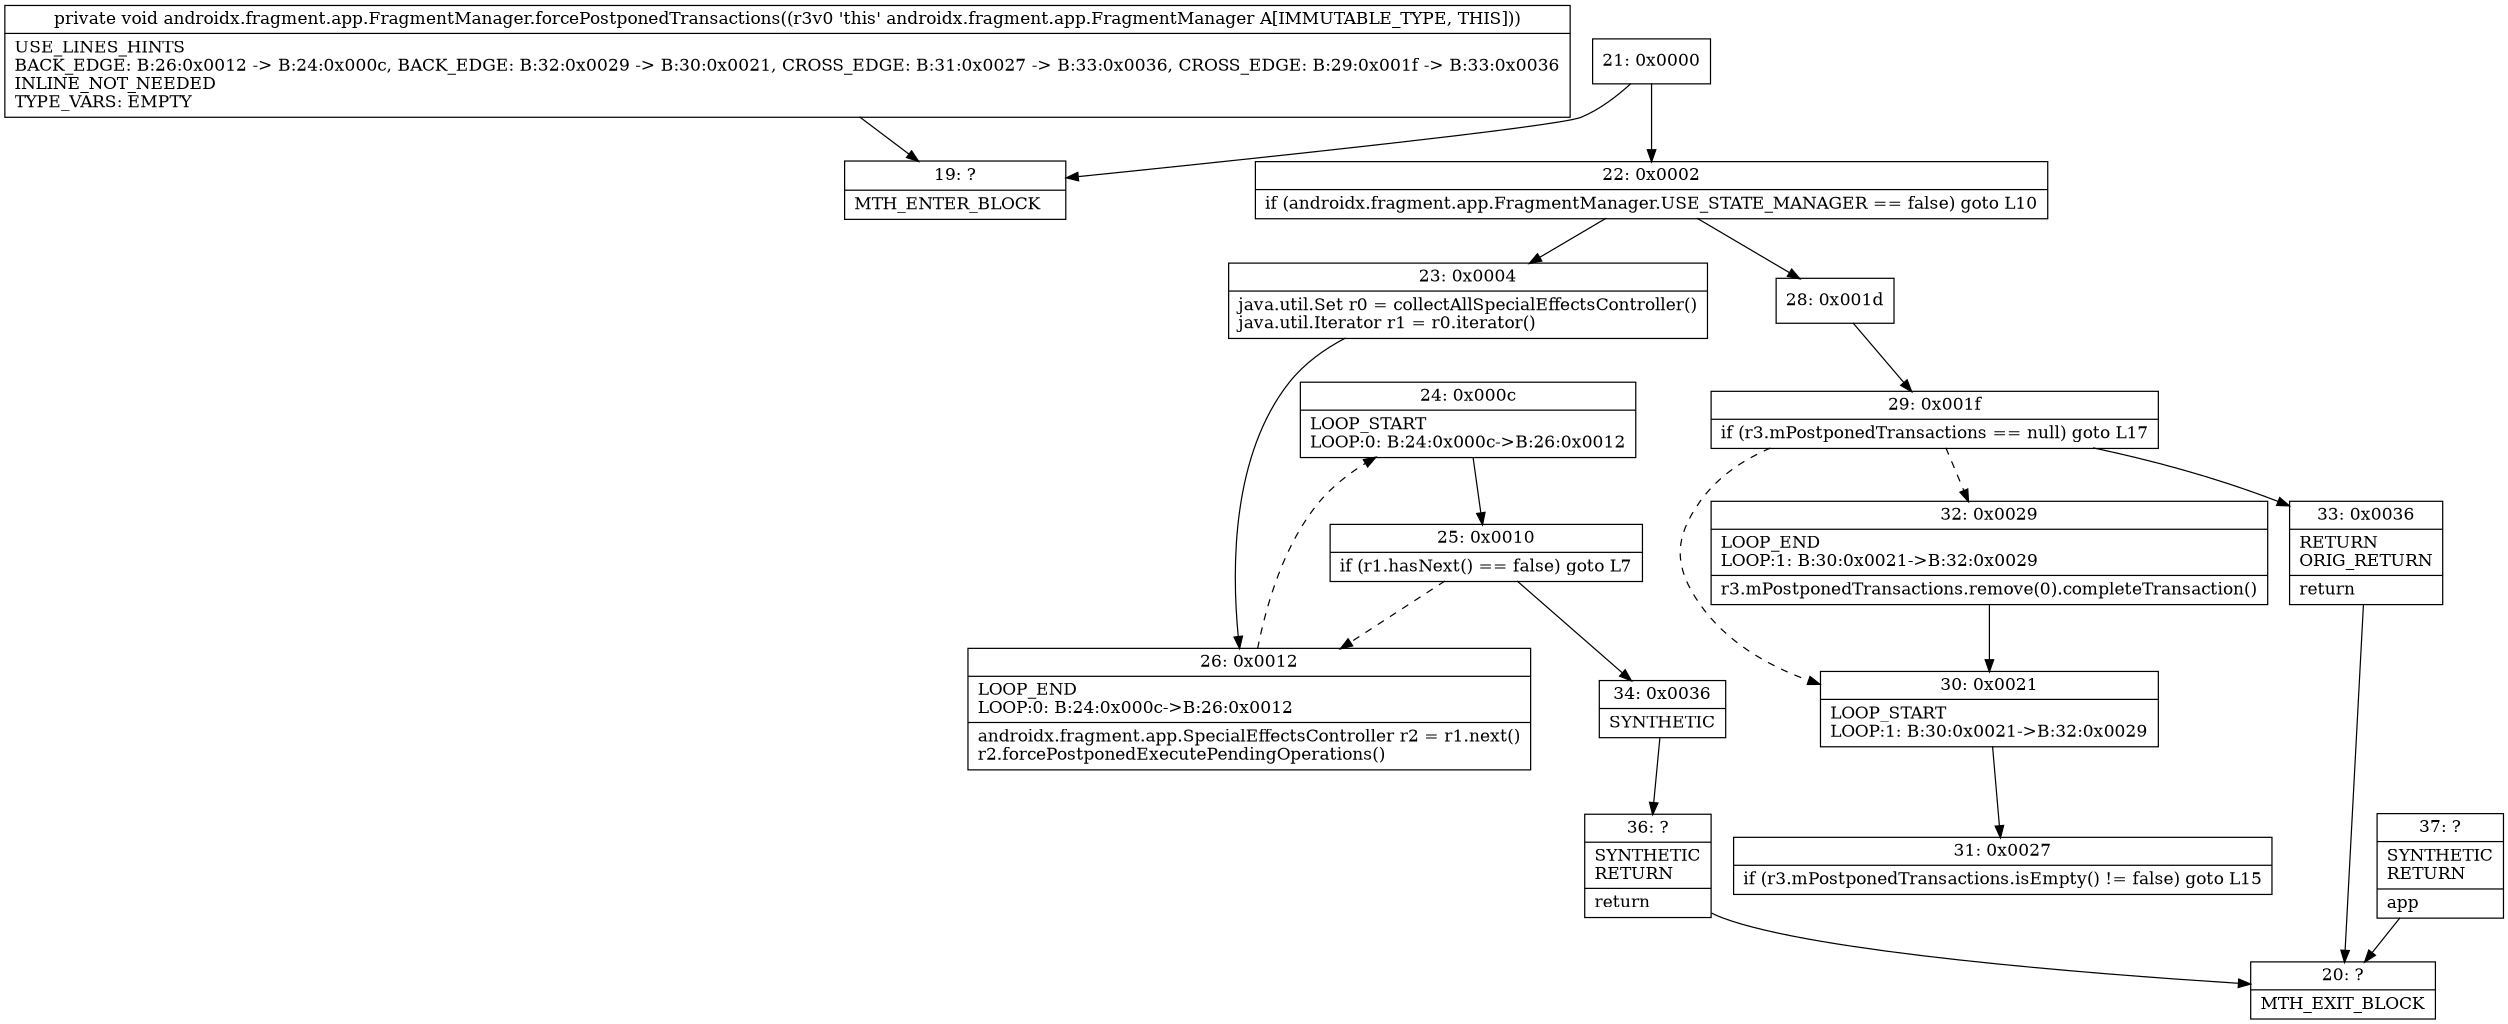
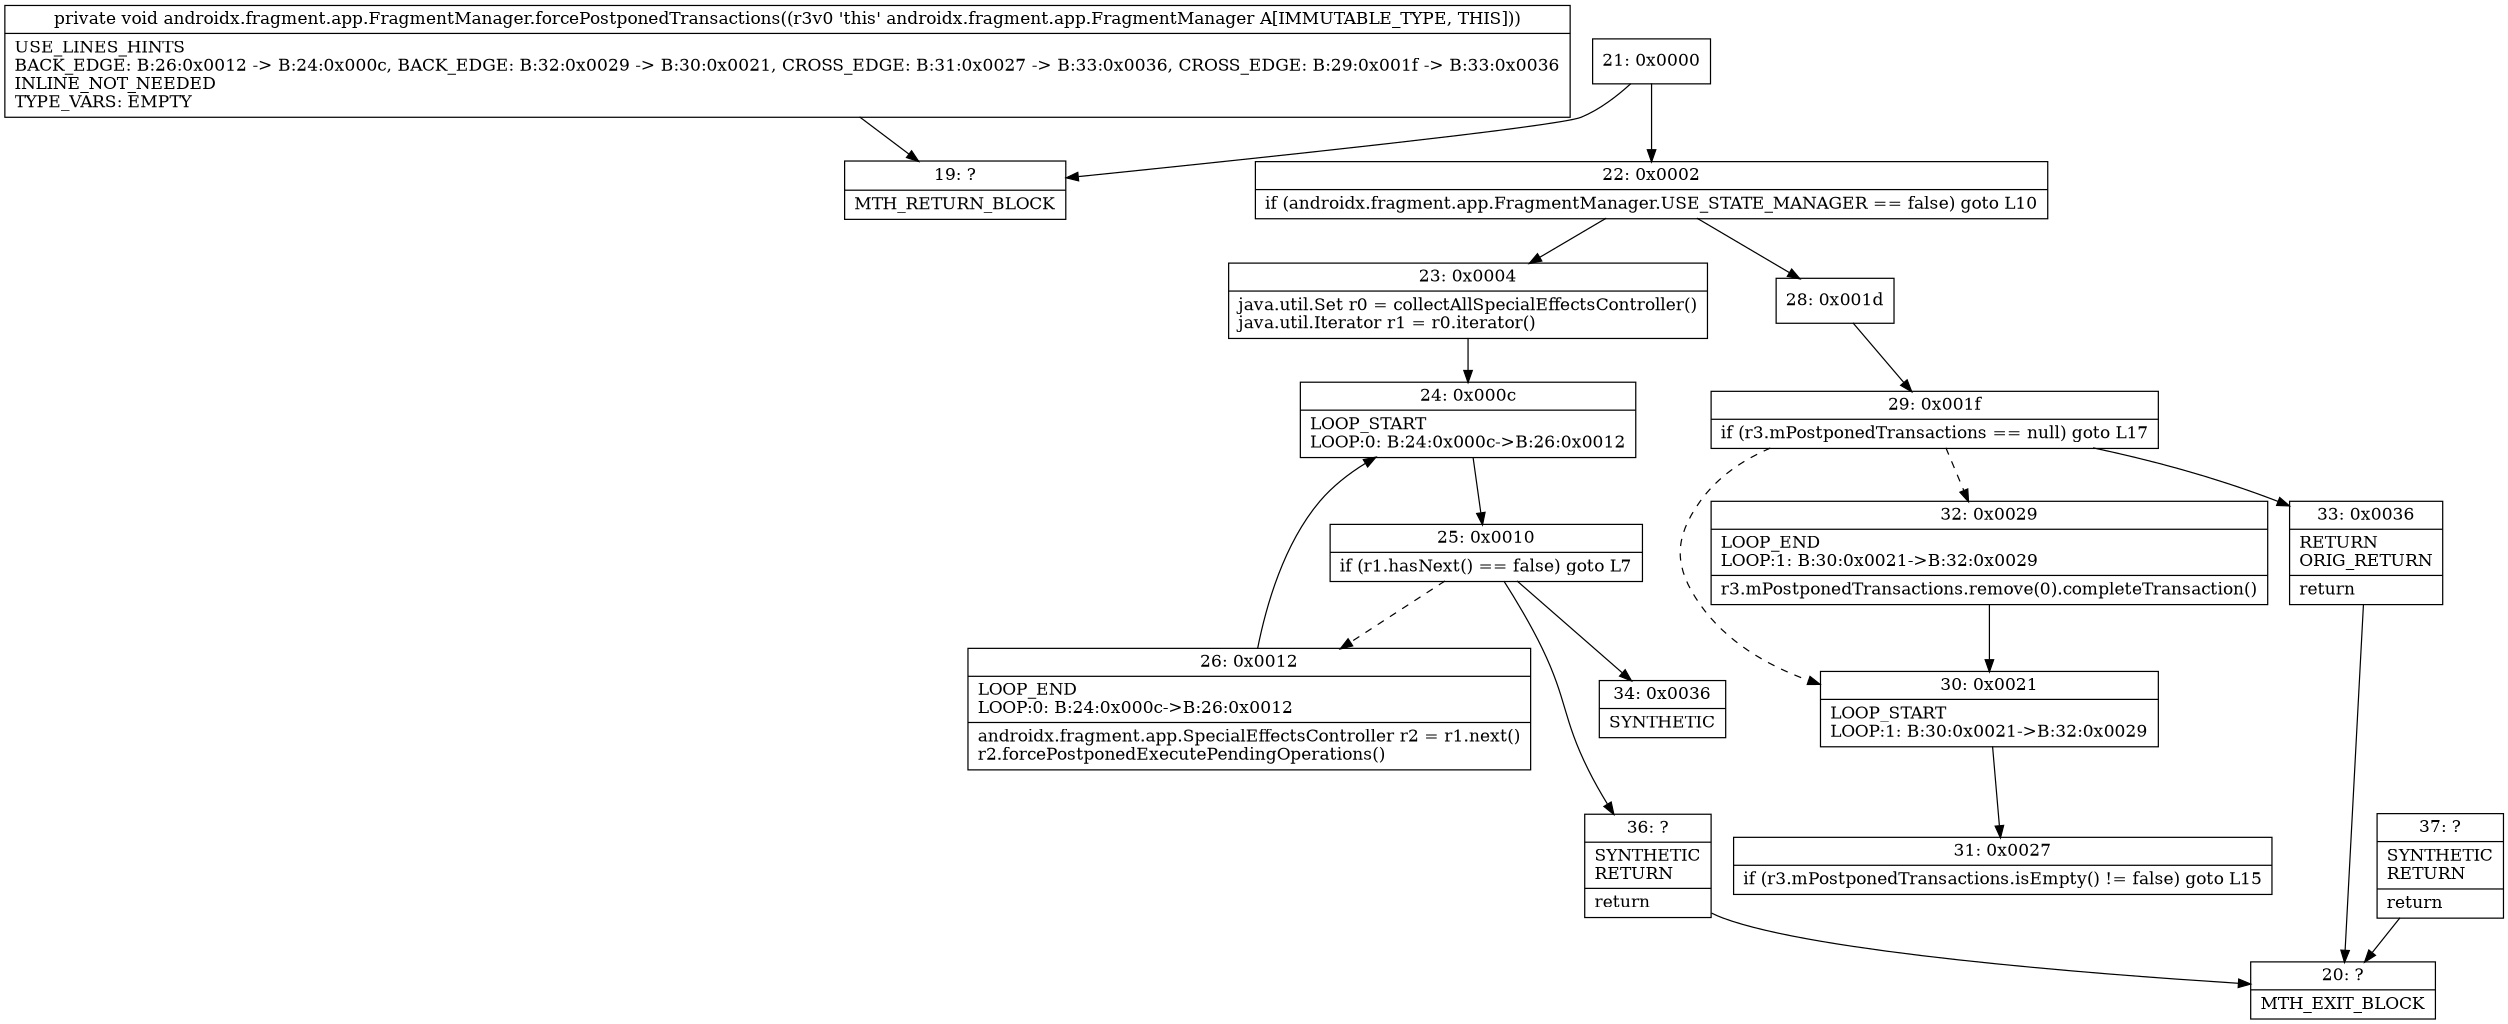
(948, 204) -> (955, 204)
(1248, 469) -> (1468, 354)
(1292, 544) -> (1292, 544)
(1657, 770) -> (1559, 691)
(2403, 903) -> (2415, 903)
